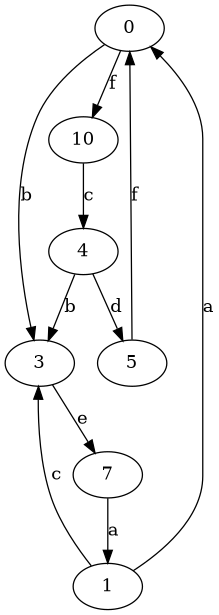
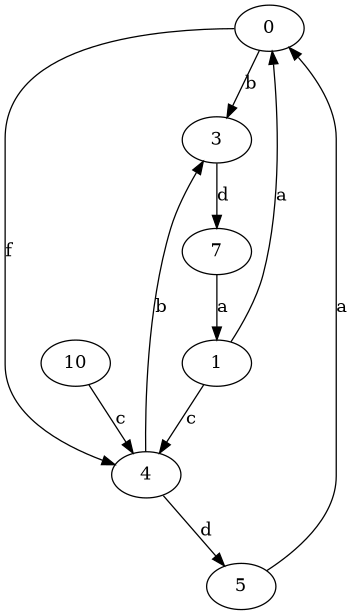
(109, 78) -> (5, 184)
(135, 196) -> (342, 307)
(83, 419) -> (223, 196)
(48, 488) -> (185, 414)
